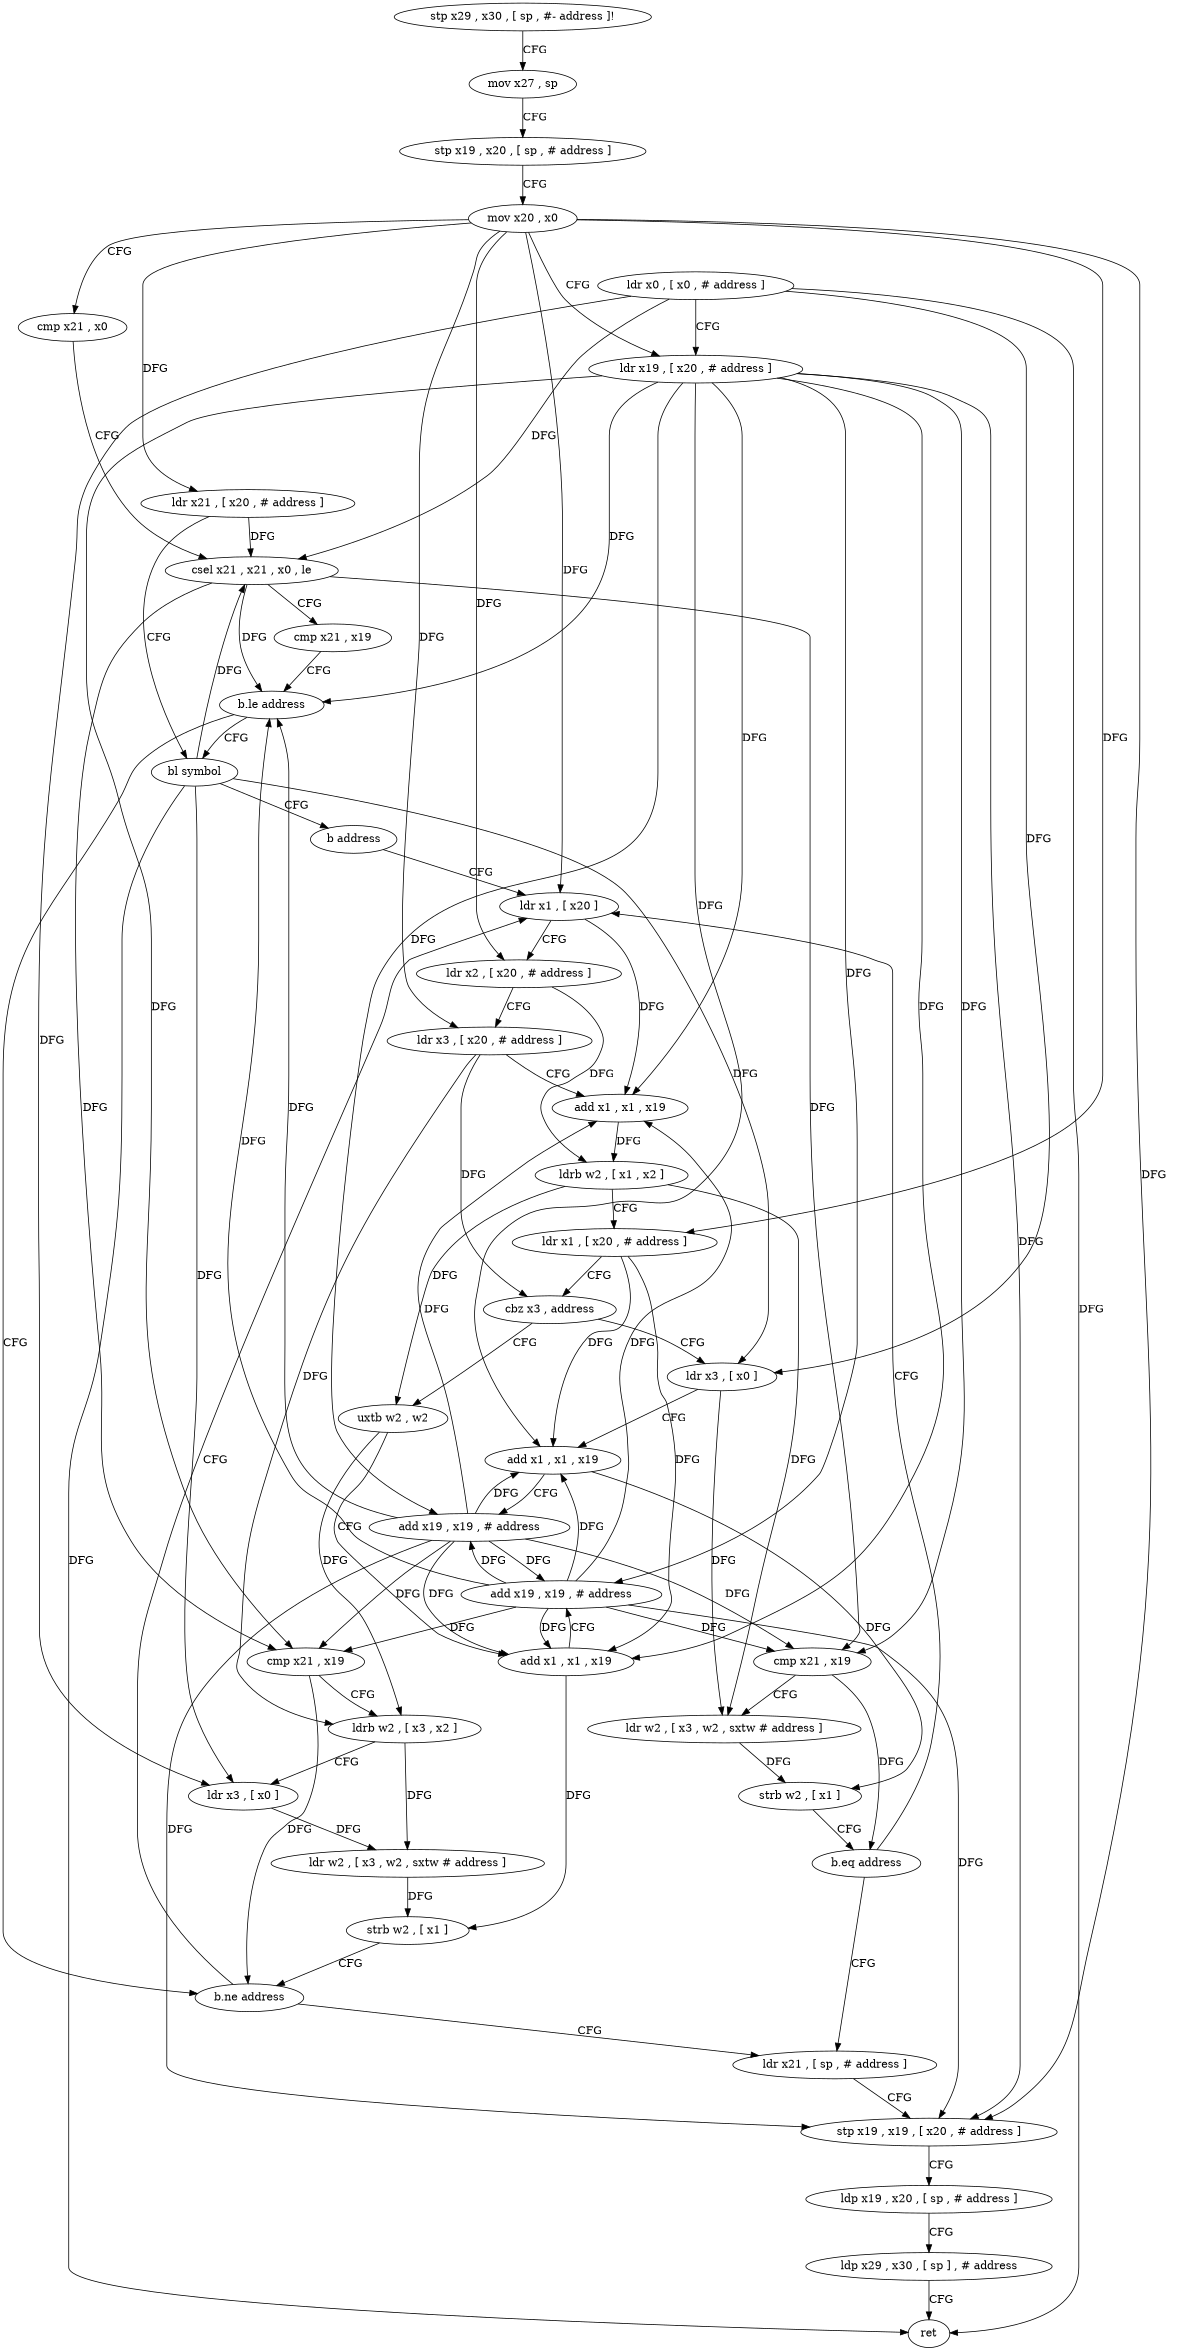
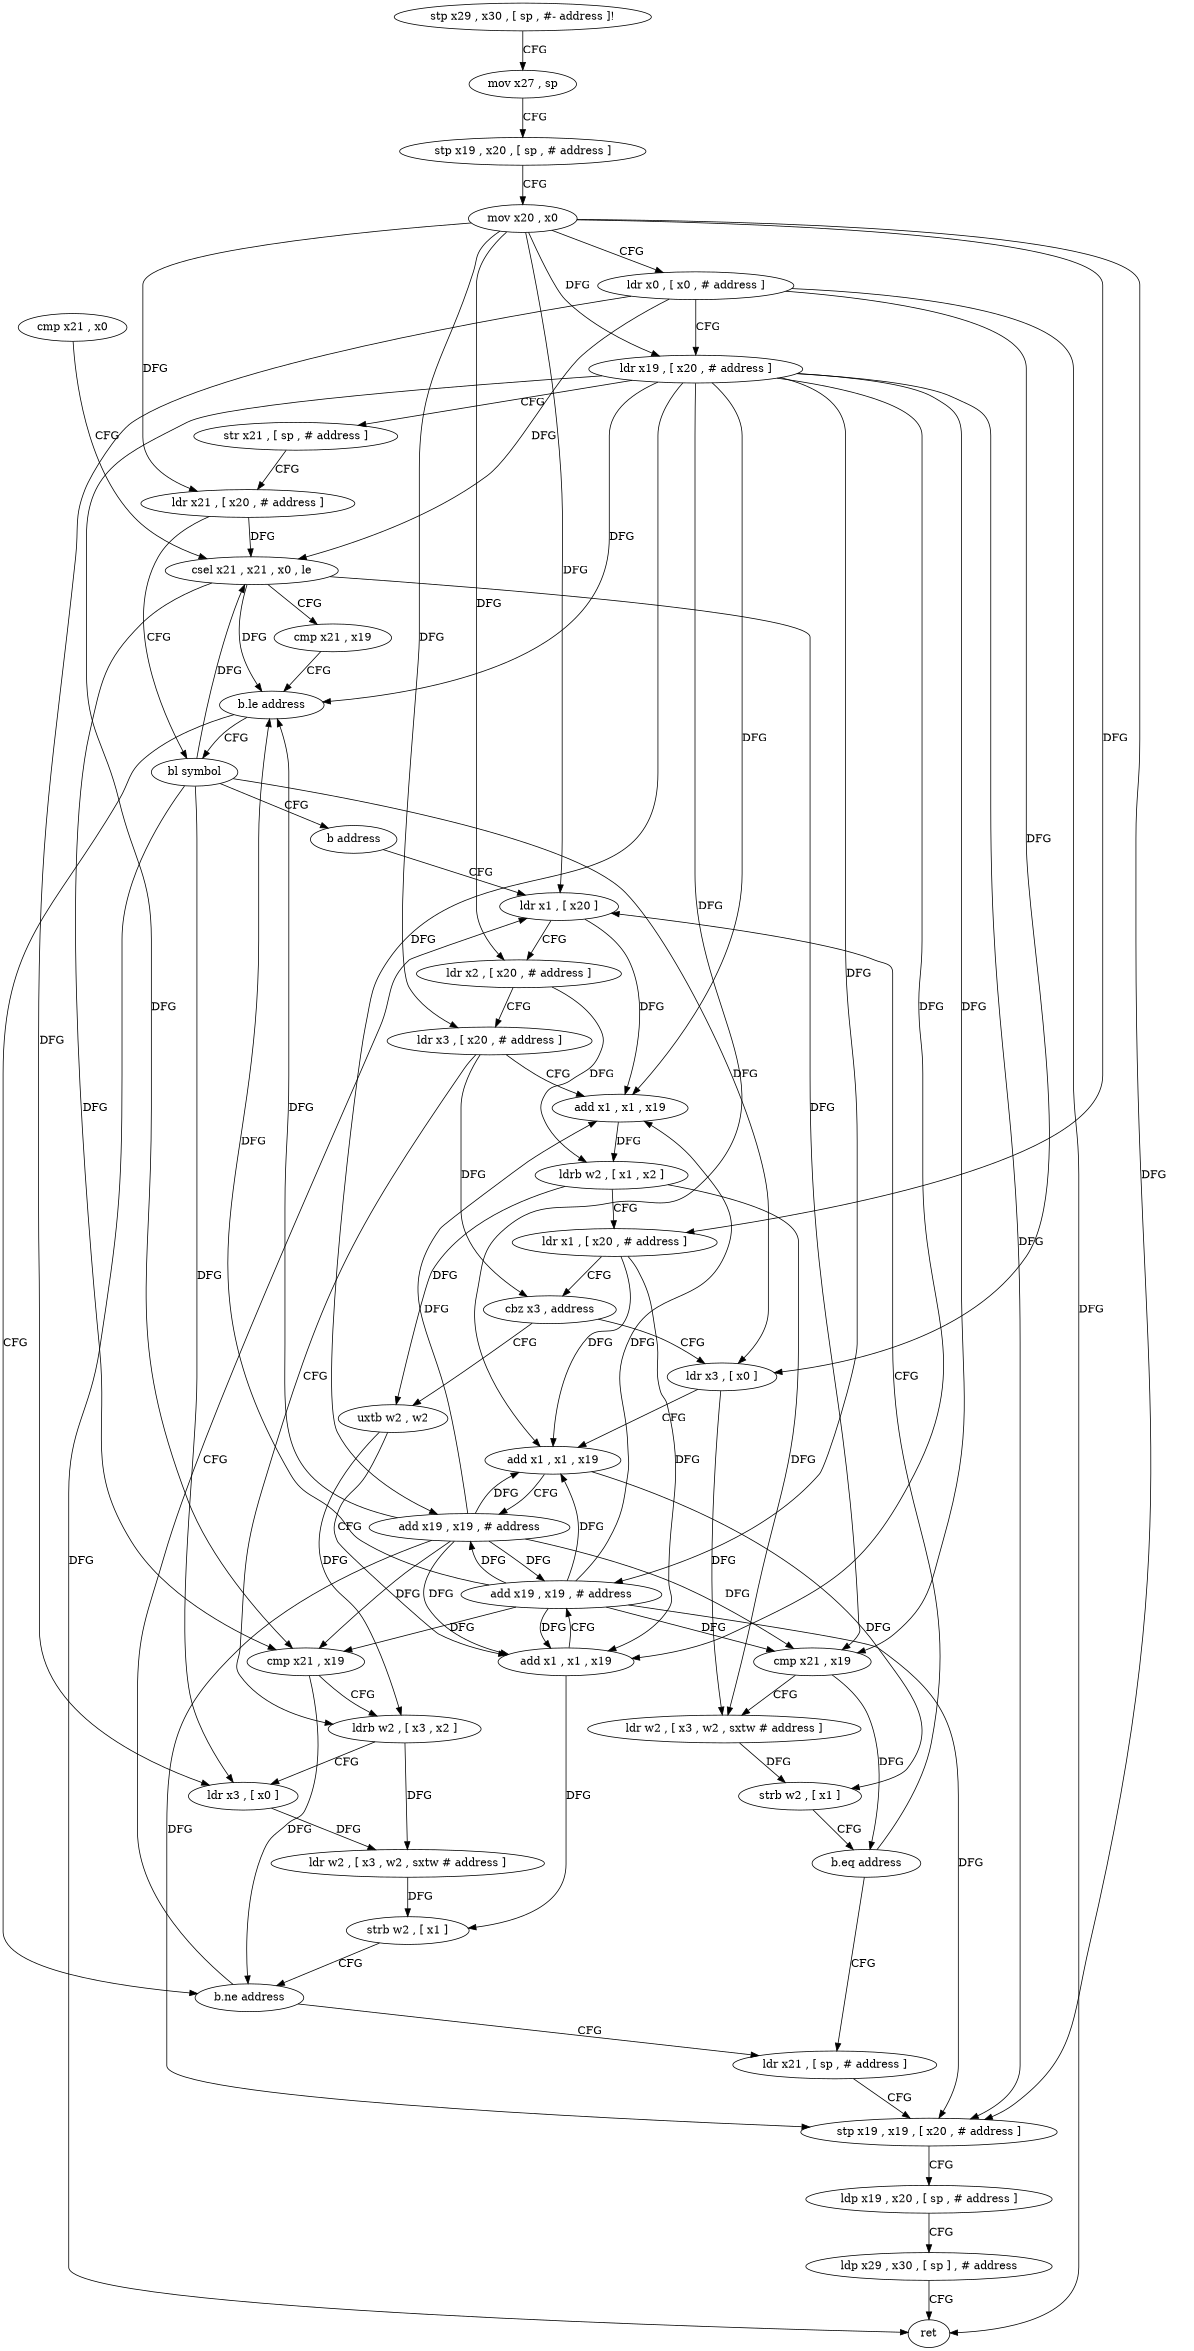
(253, 226) -> (604, 250)
(578, 286) -> (578, 286)
none -> (296, 436)
(315, 1377) -> (315, 1377)
